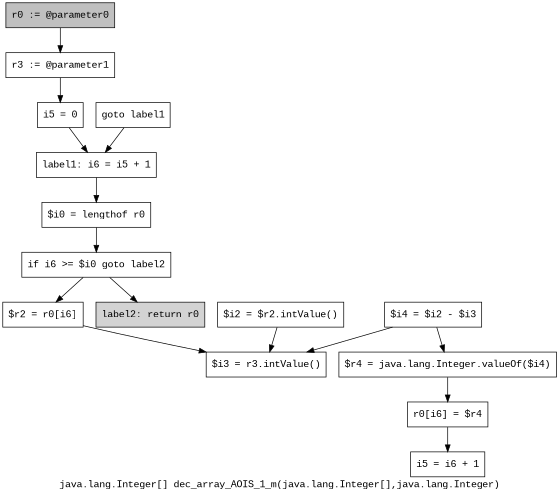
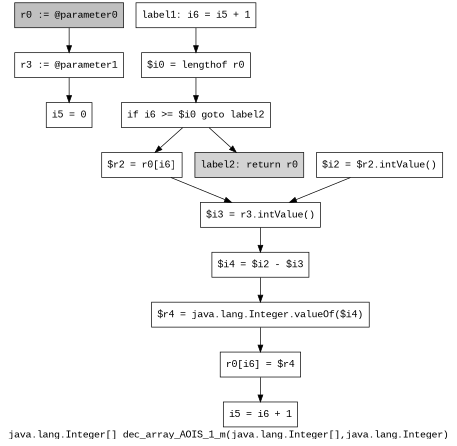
(133, 115) -> none
(76, 137) -> none
(353, 339) -> (260, 236)
